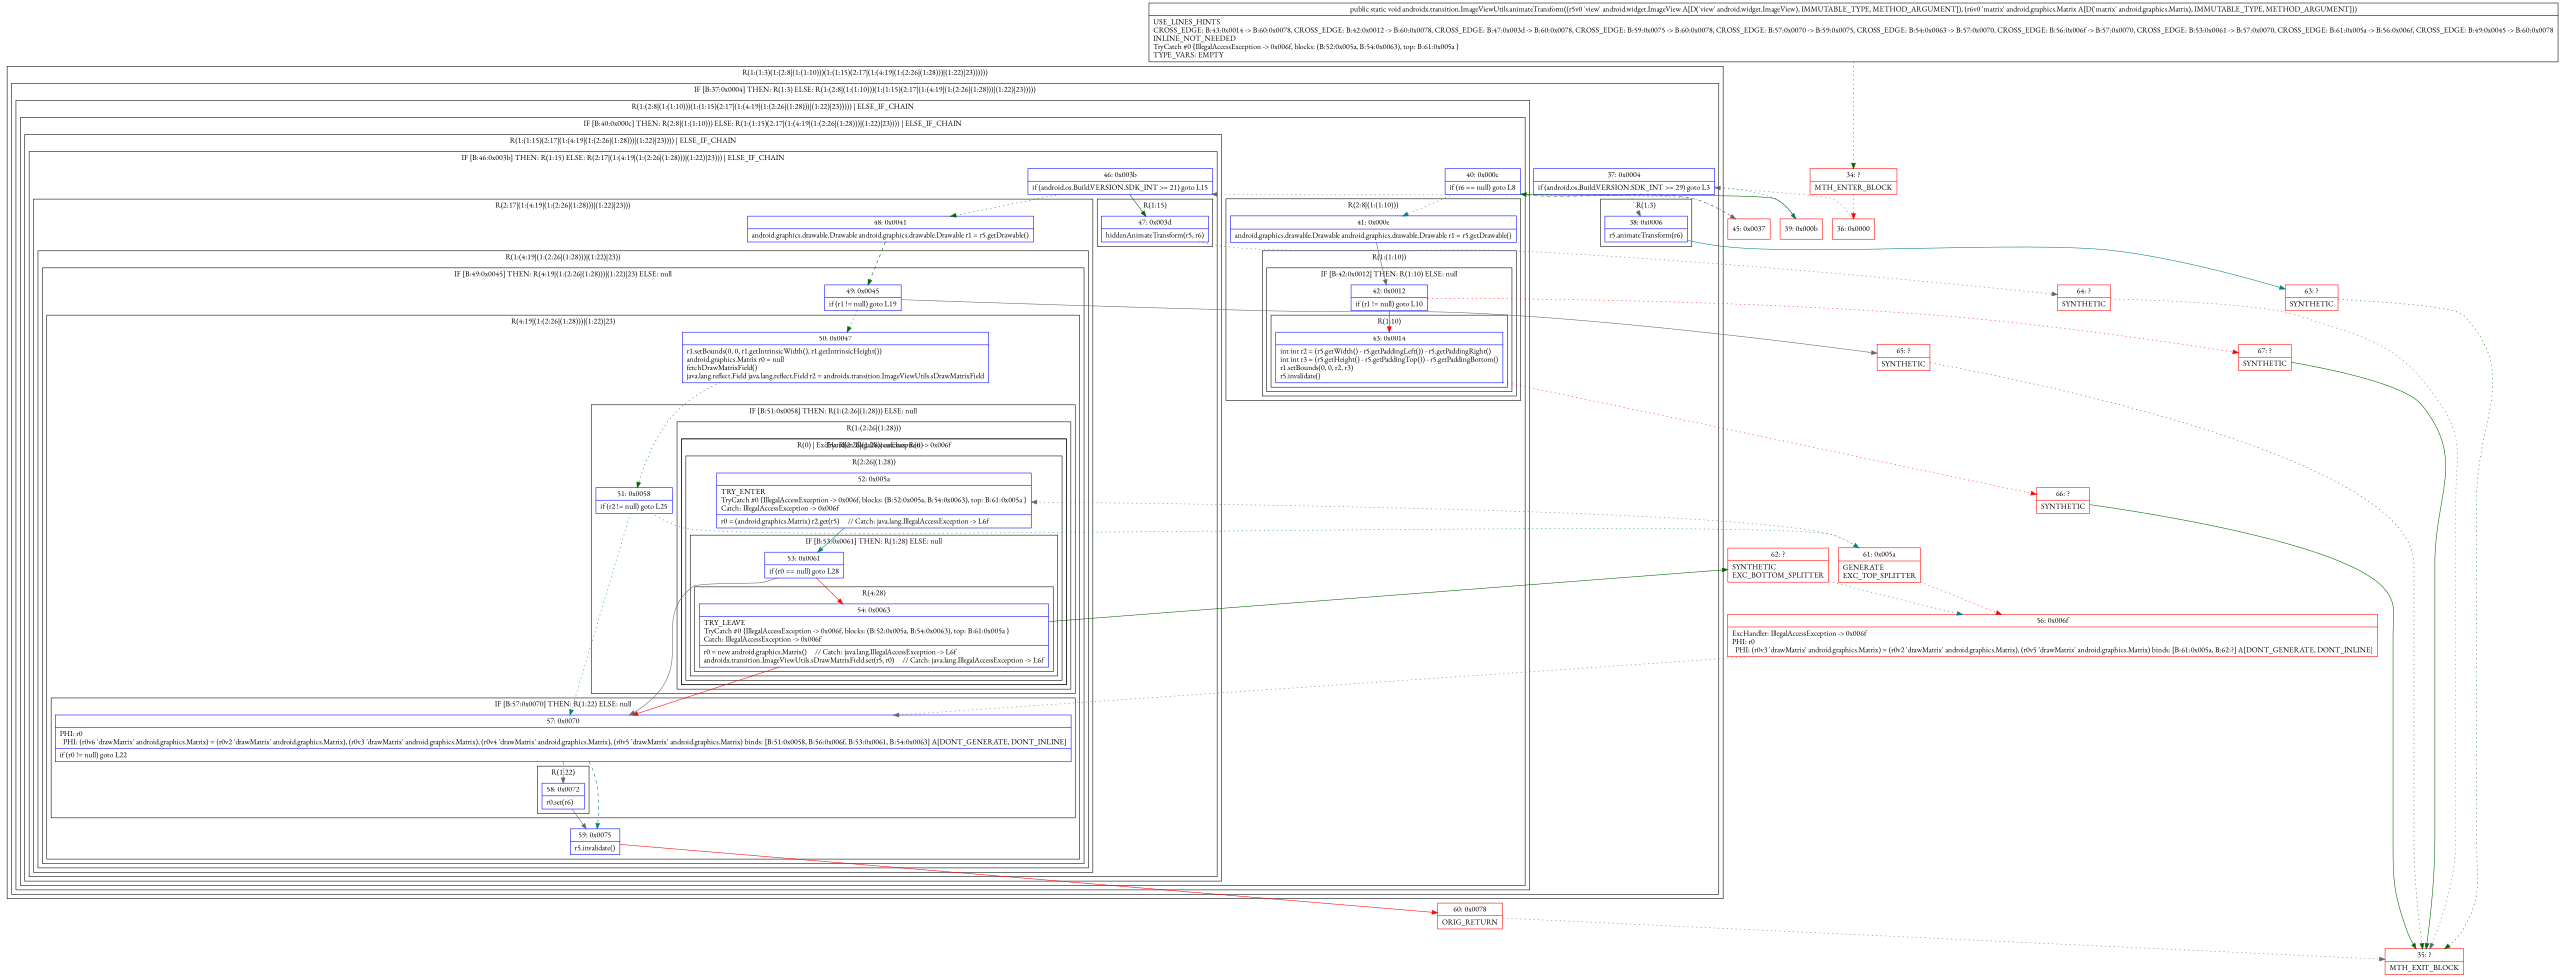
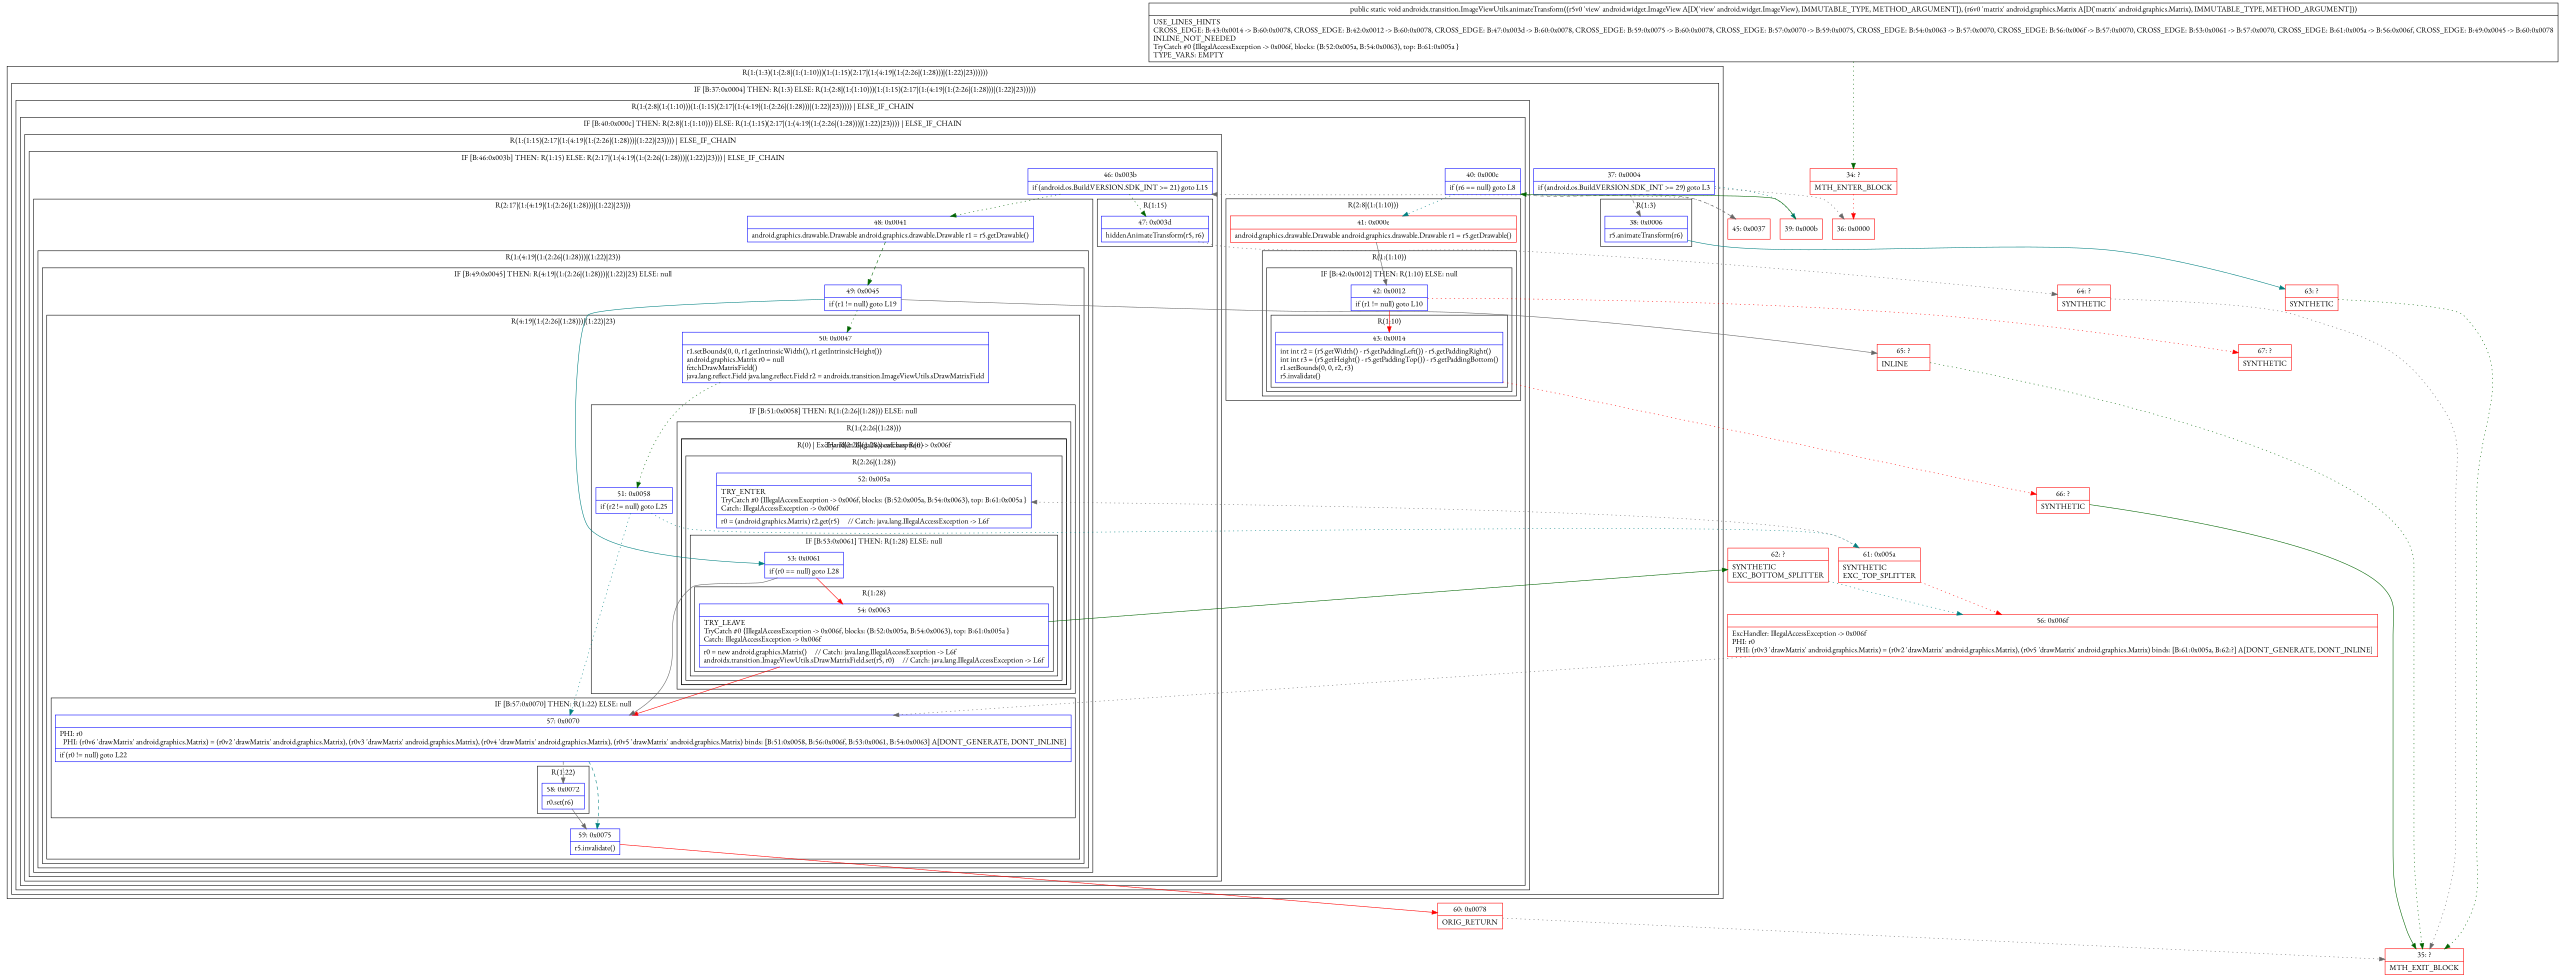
(1791, 194) -> (1781, 194)
(1136, 203) -> (1136, 203)
(1634, 203) -> (1634, 203)
(1373, 229) -> (1373, 229)
(1904, 364) -> (1895, 364)
(833, 539) -> (576, 391)
(1864, 567) -> (1865, 567)
(874, 593) -> (874, 593)
(2435, 602) -> none
